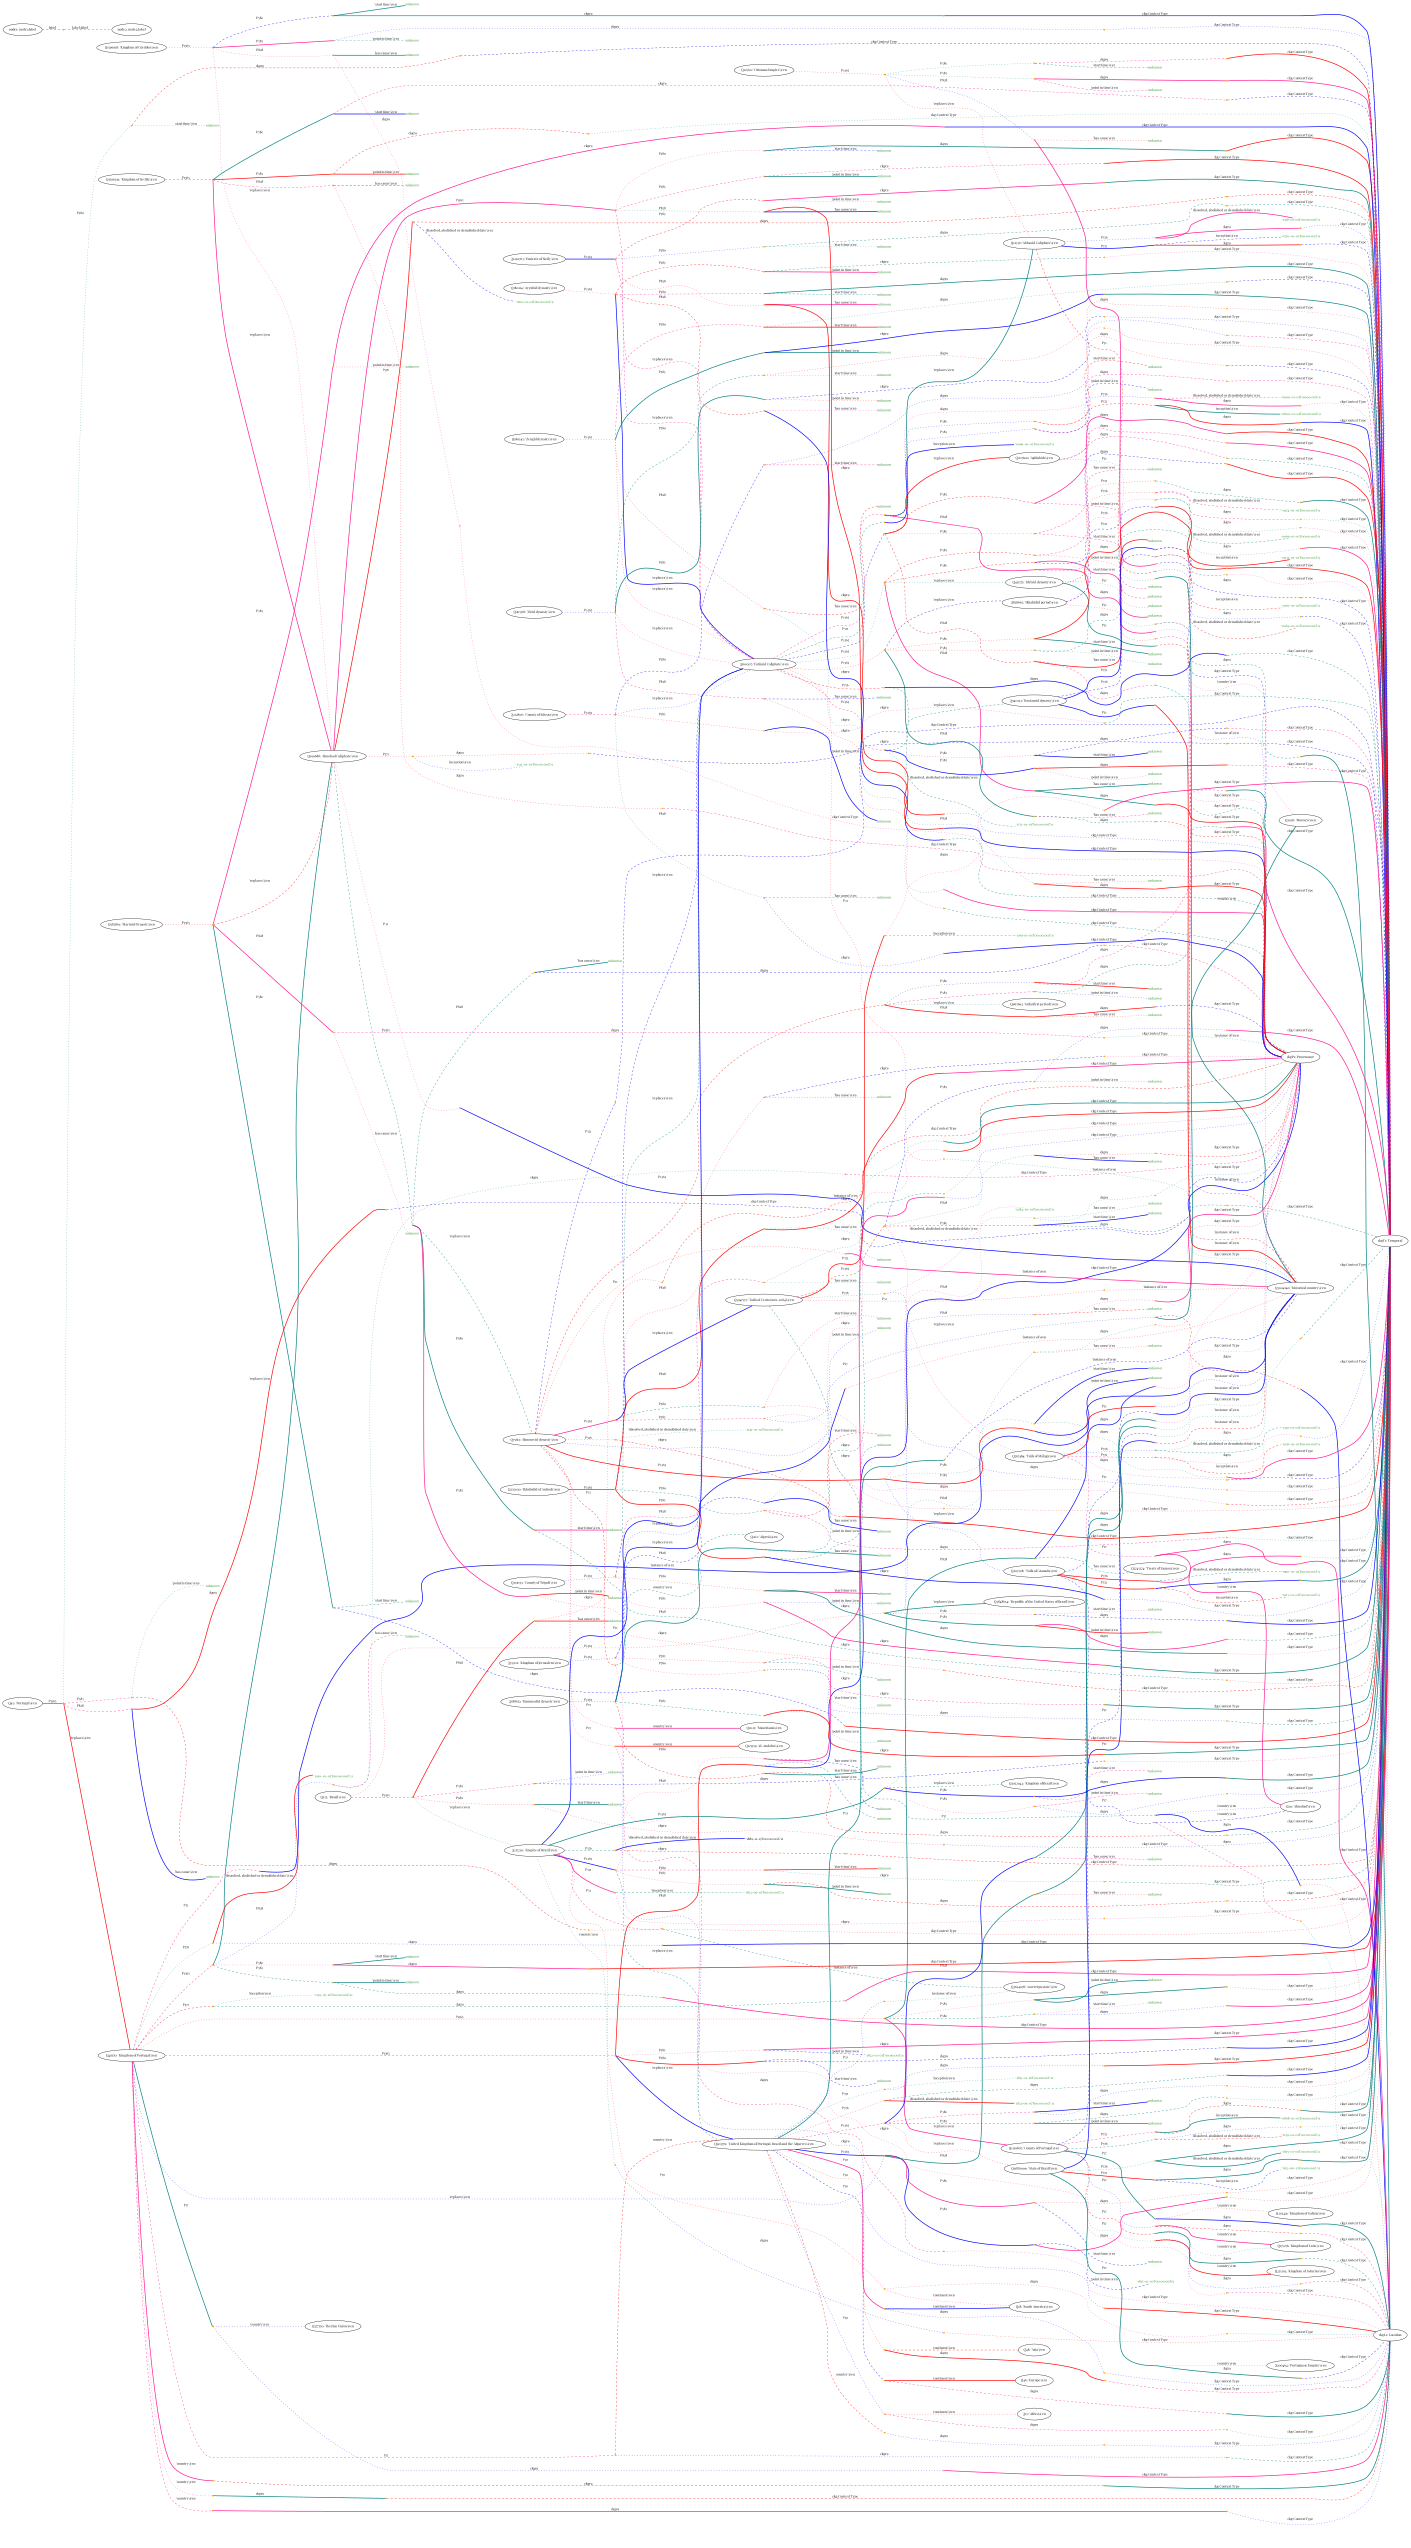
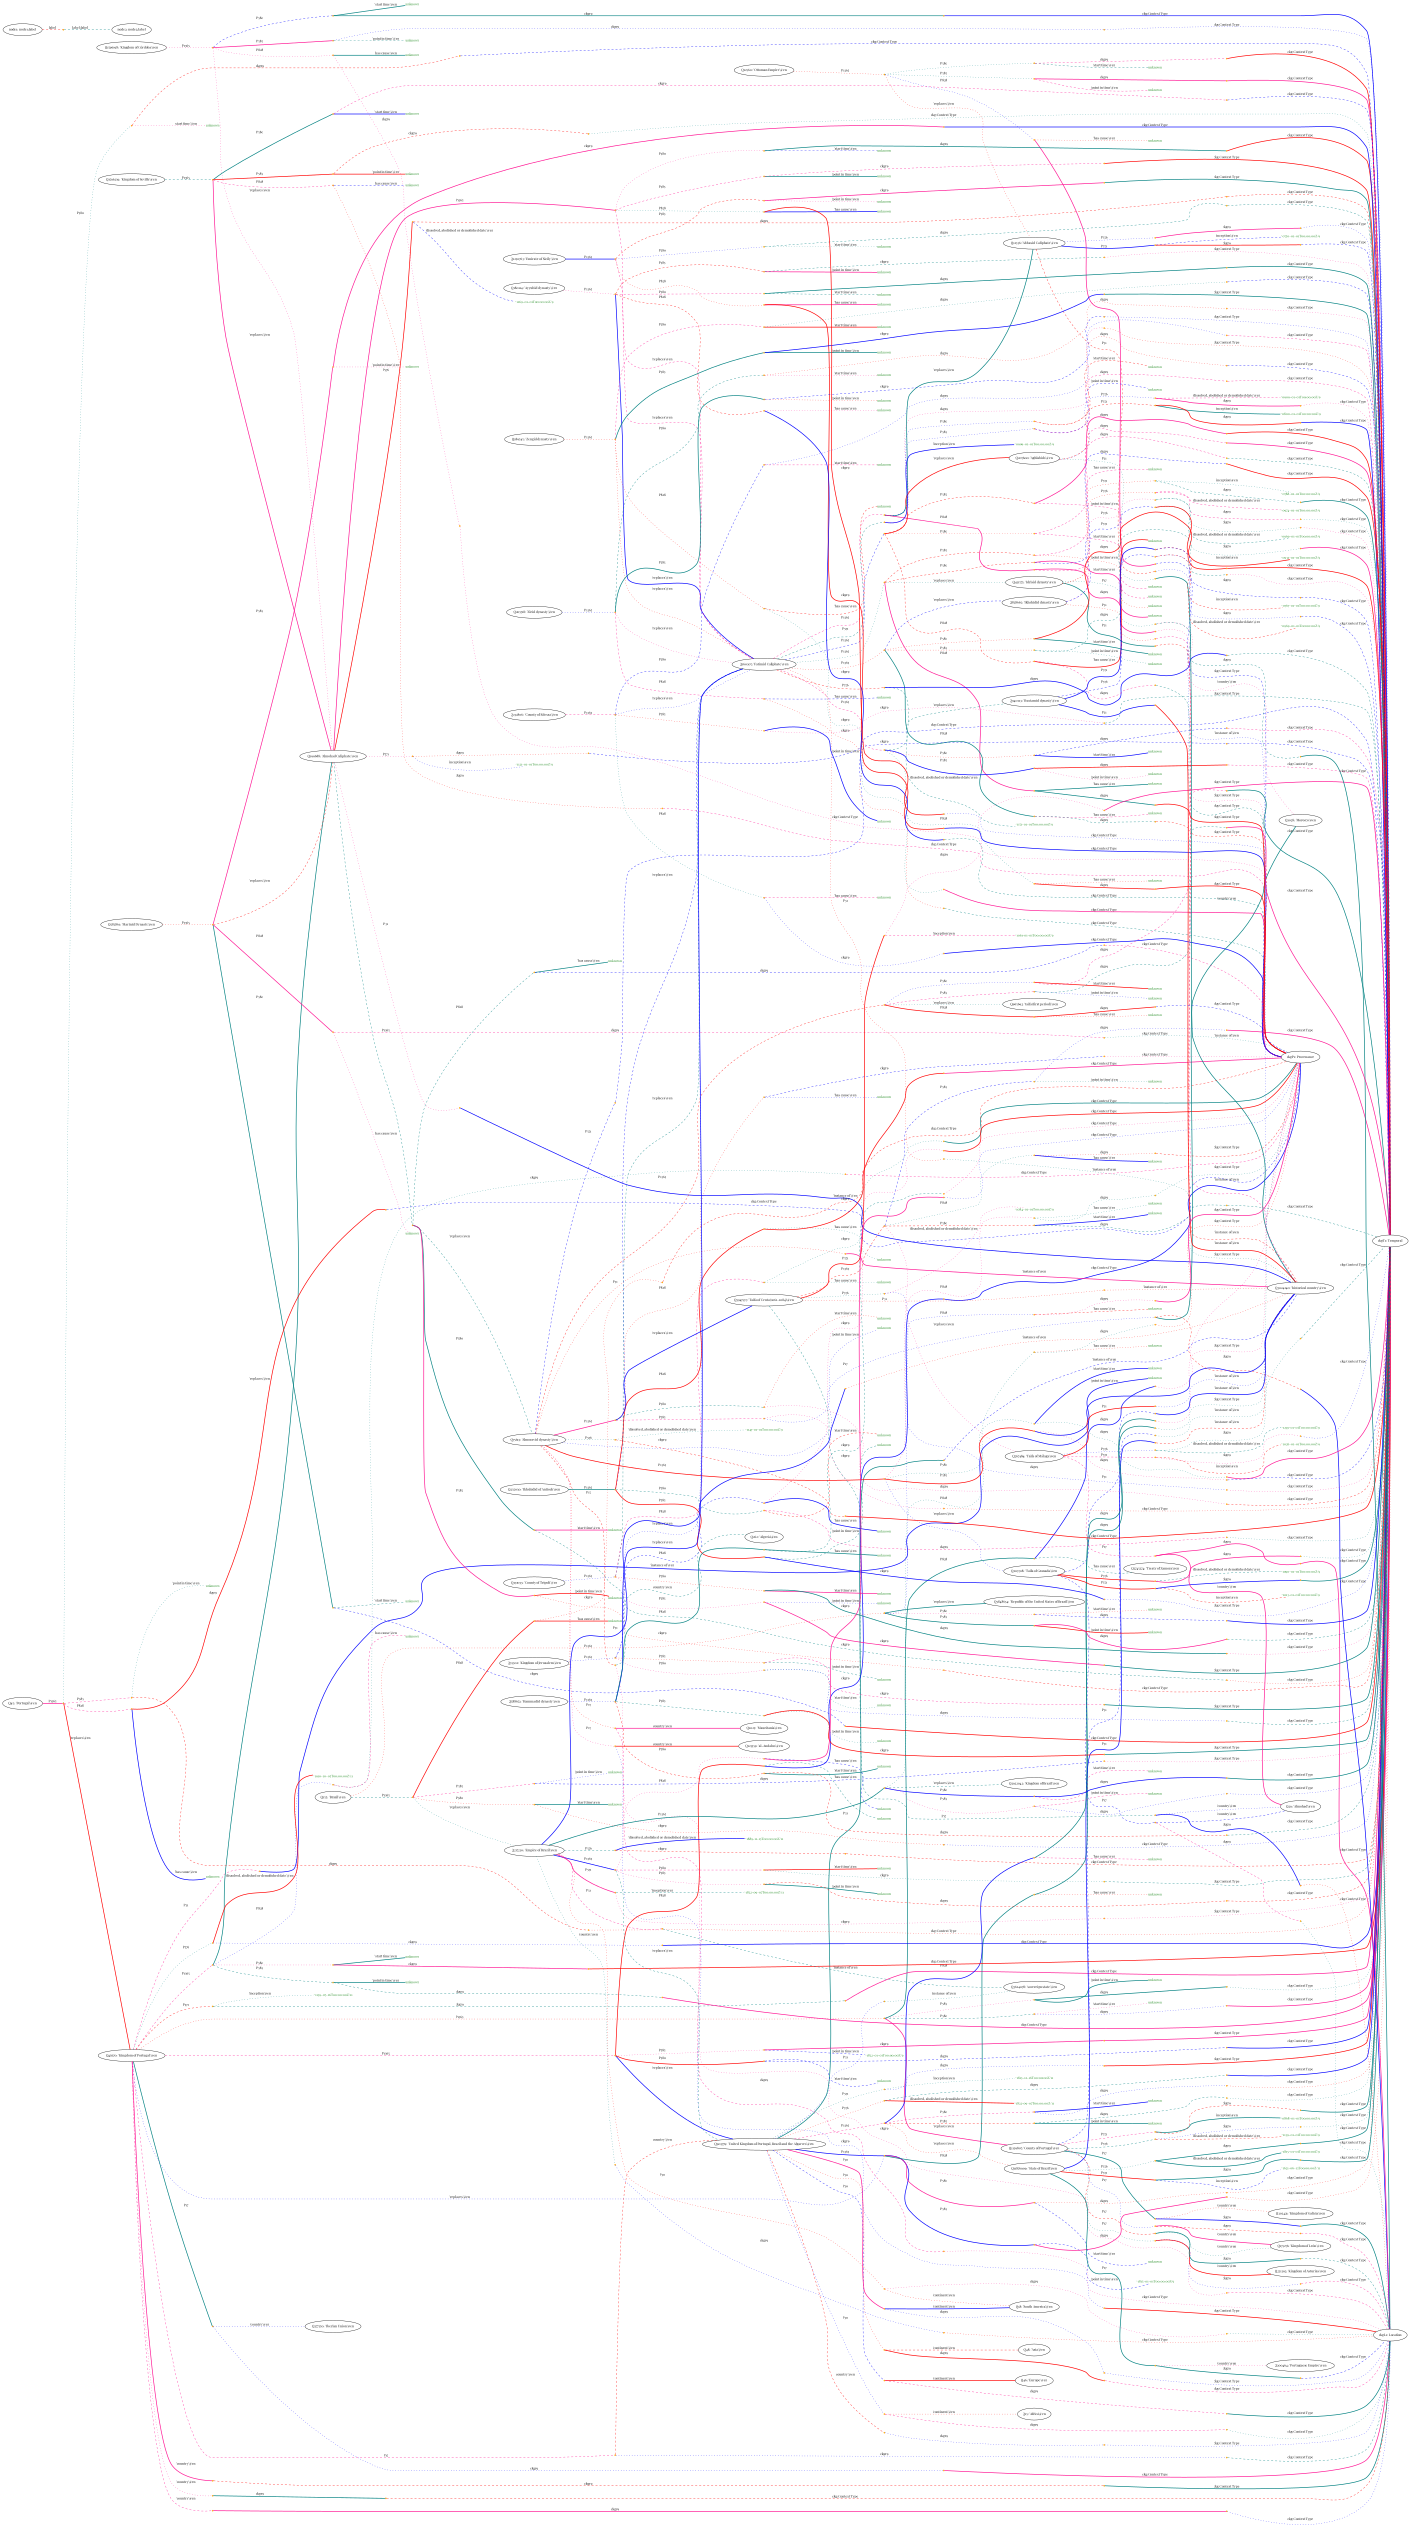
(1301, 220) -> none
none -> (1301, 494)
(1034, 603) -> (1034, 603)
(764, 1839) -> (764, 1839)
